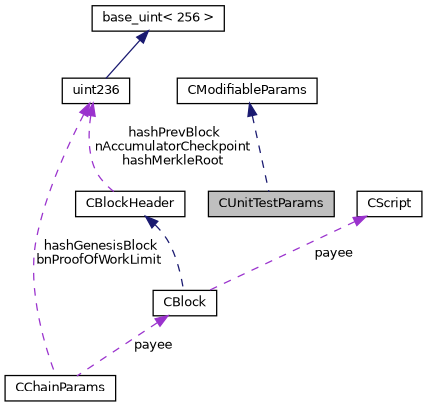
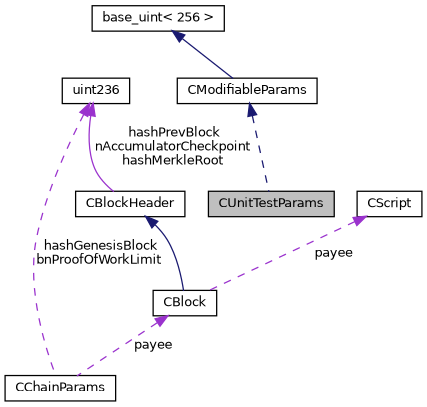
(123, 59) -> (208, 59)
(91, 157) -> (91, 157)
(175, 256) -> (175, 256)
